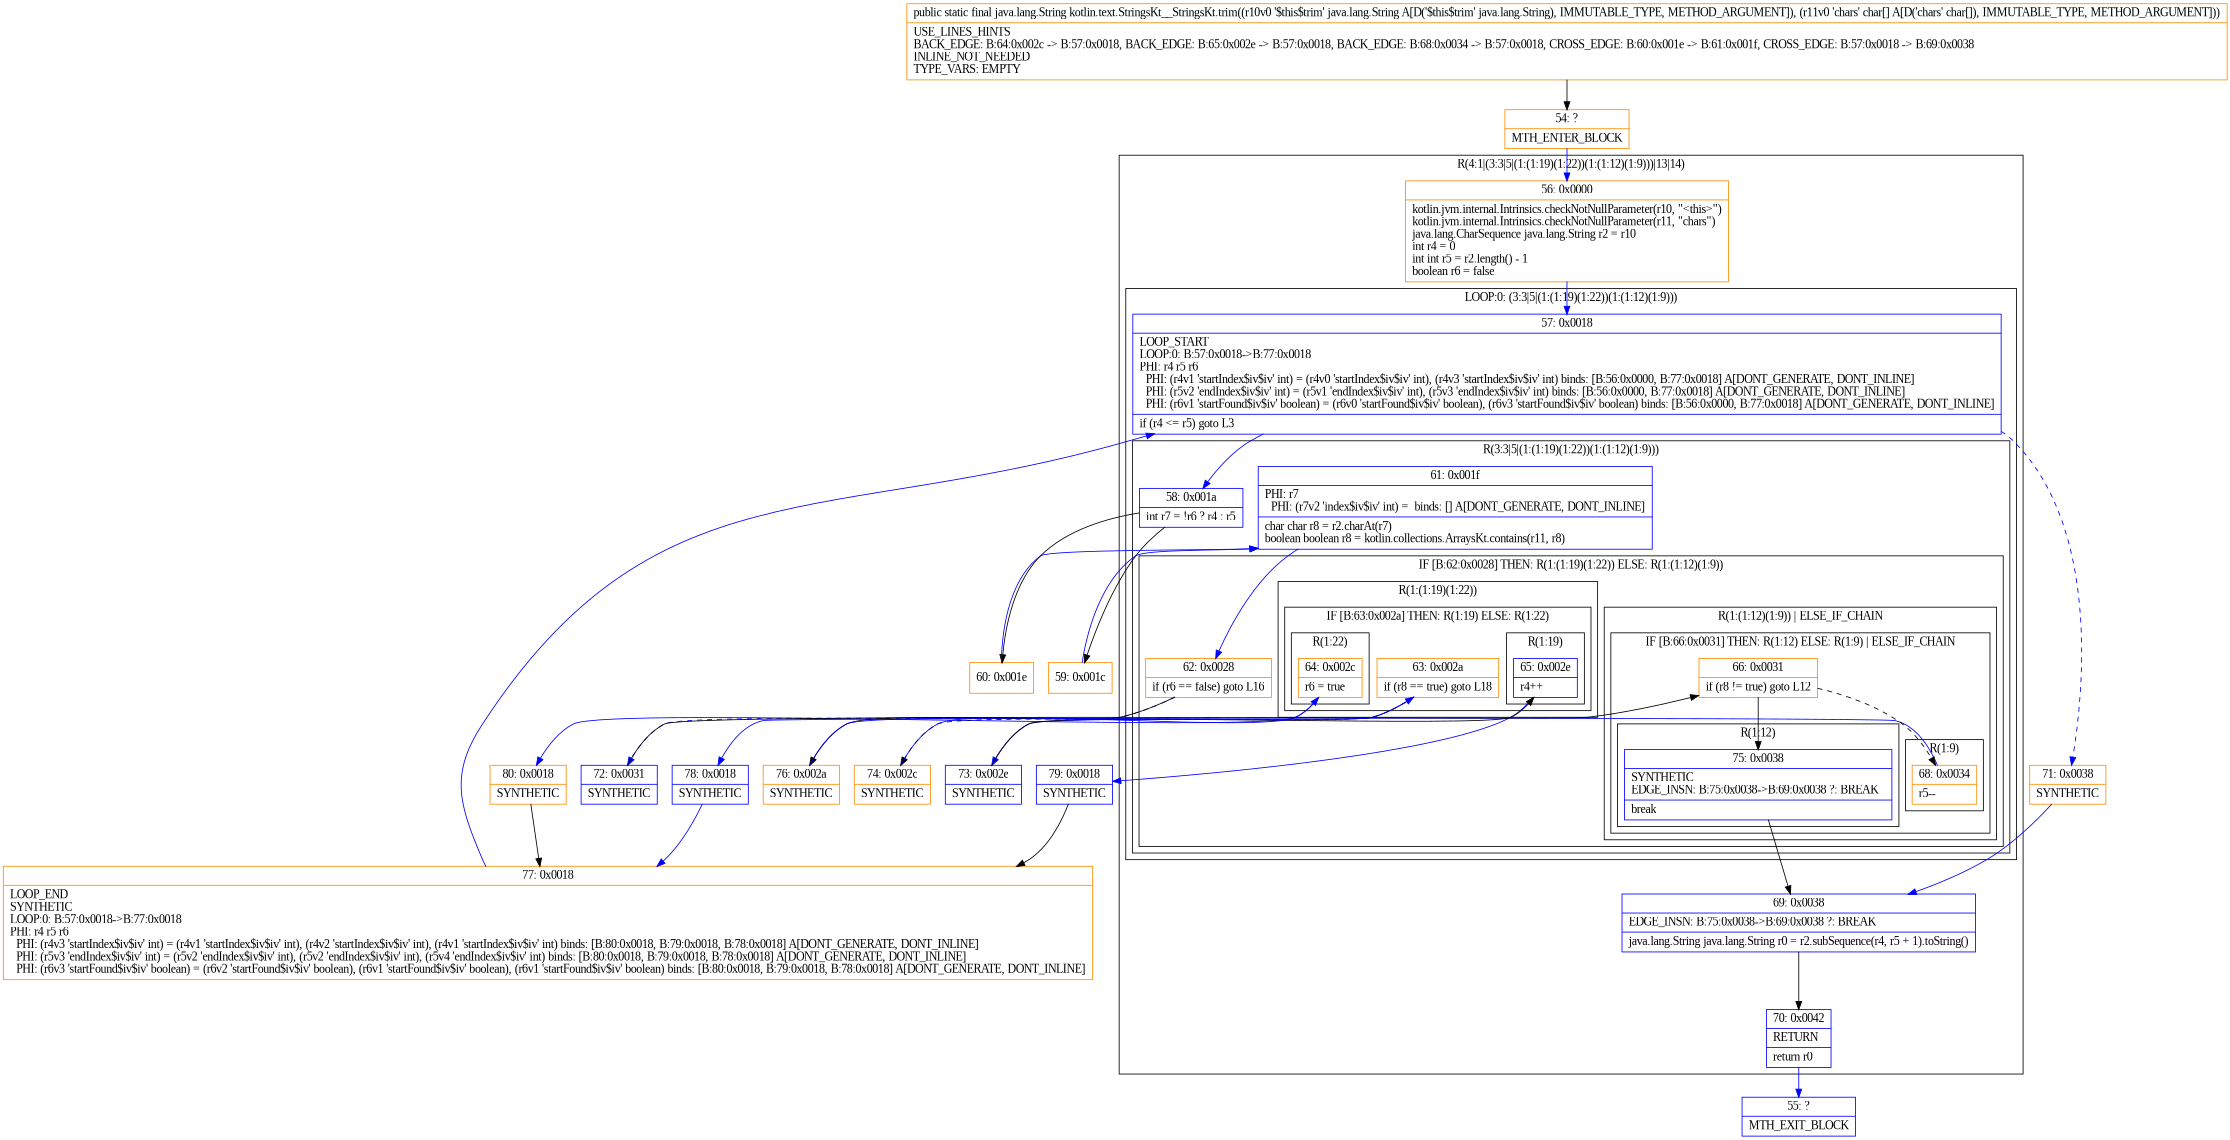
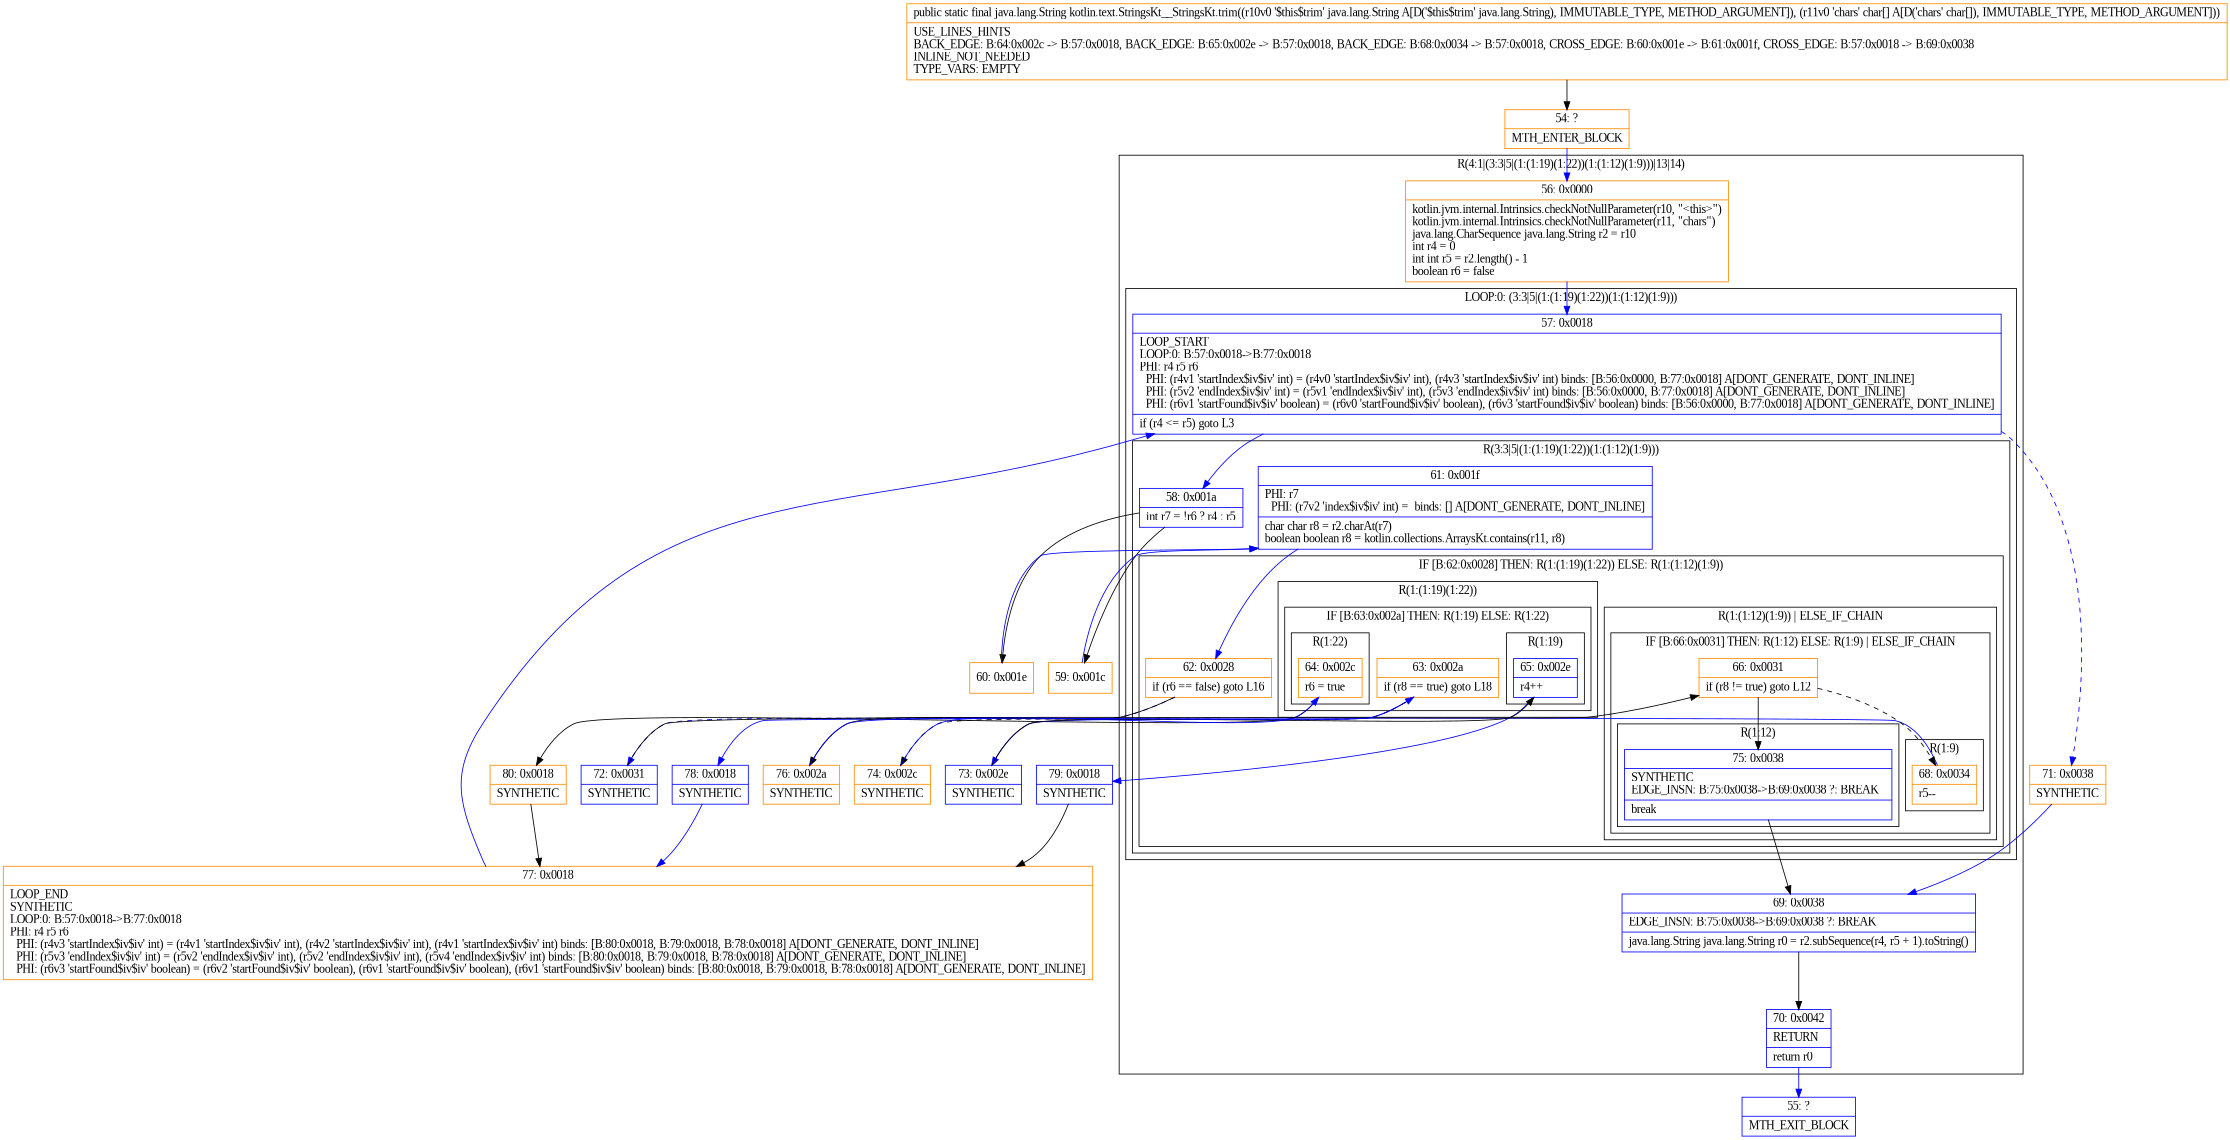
(926, 720) -> (926, 720)
